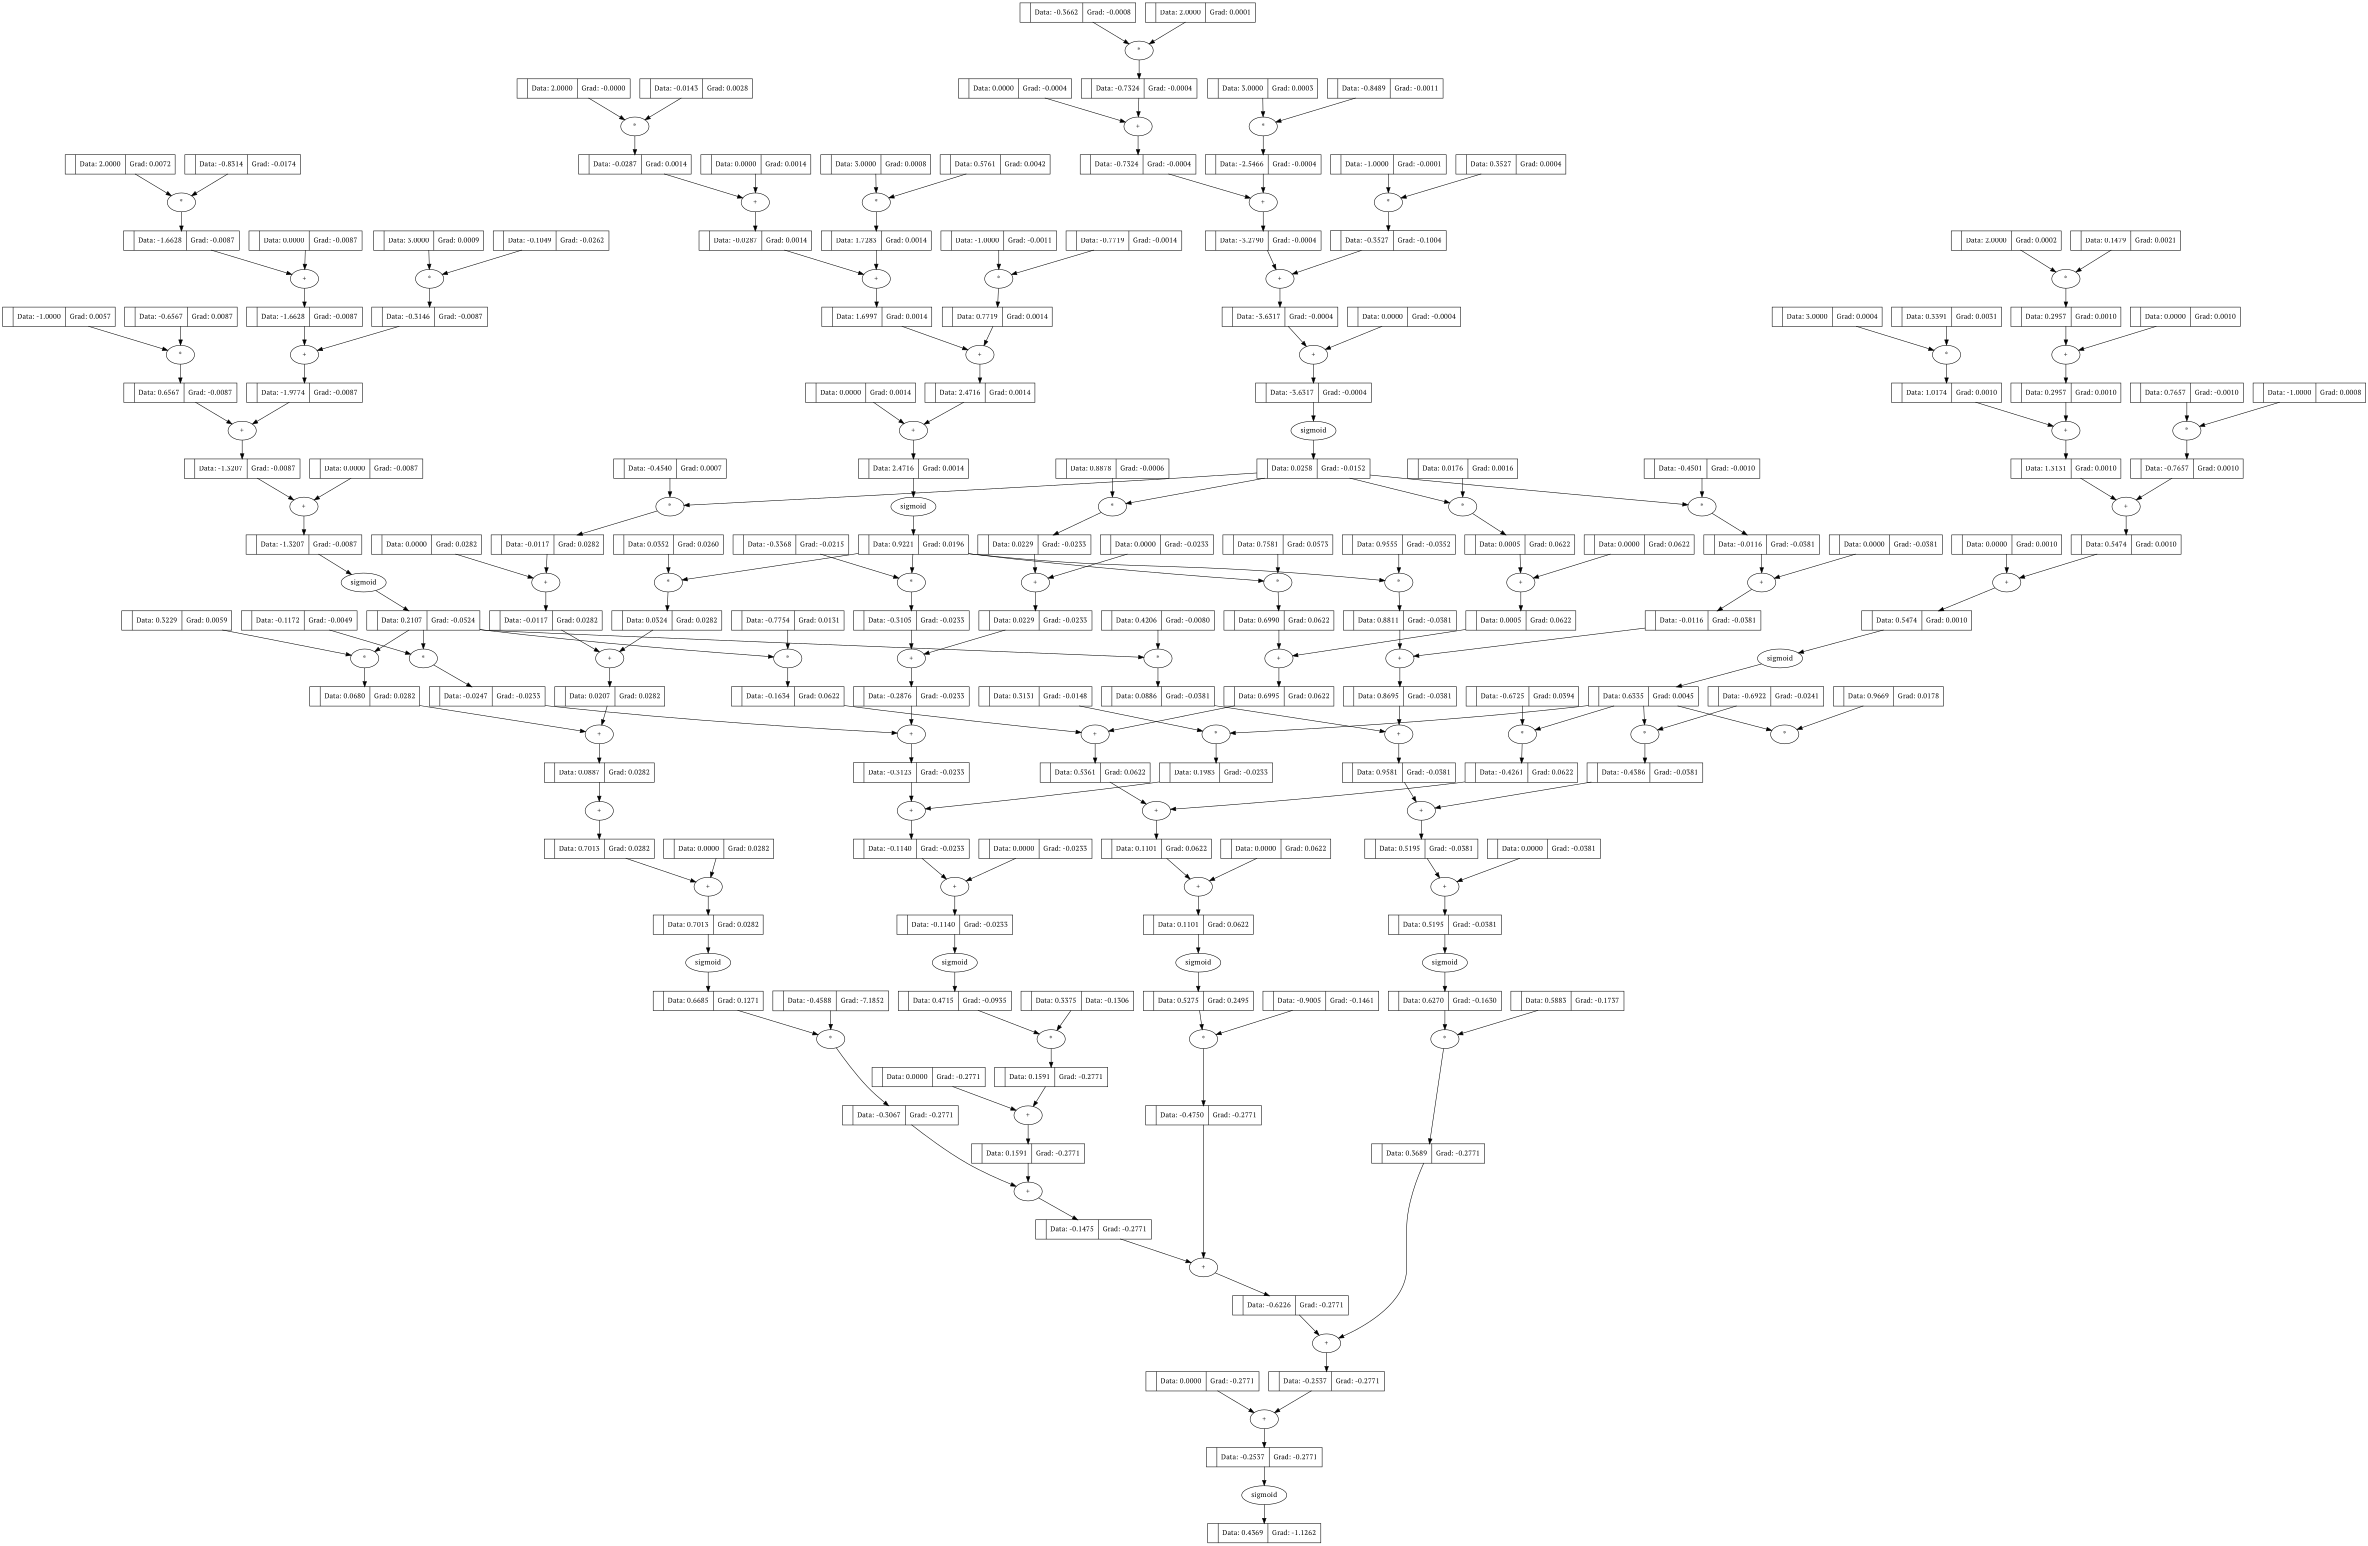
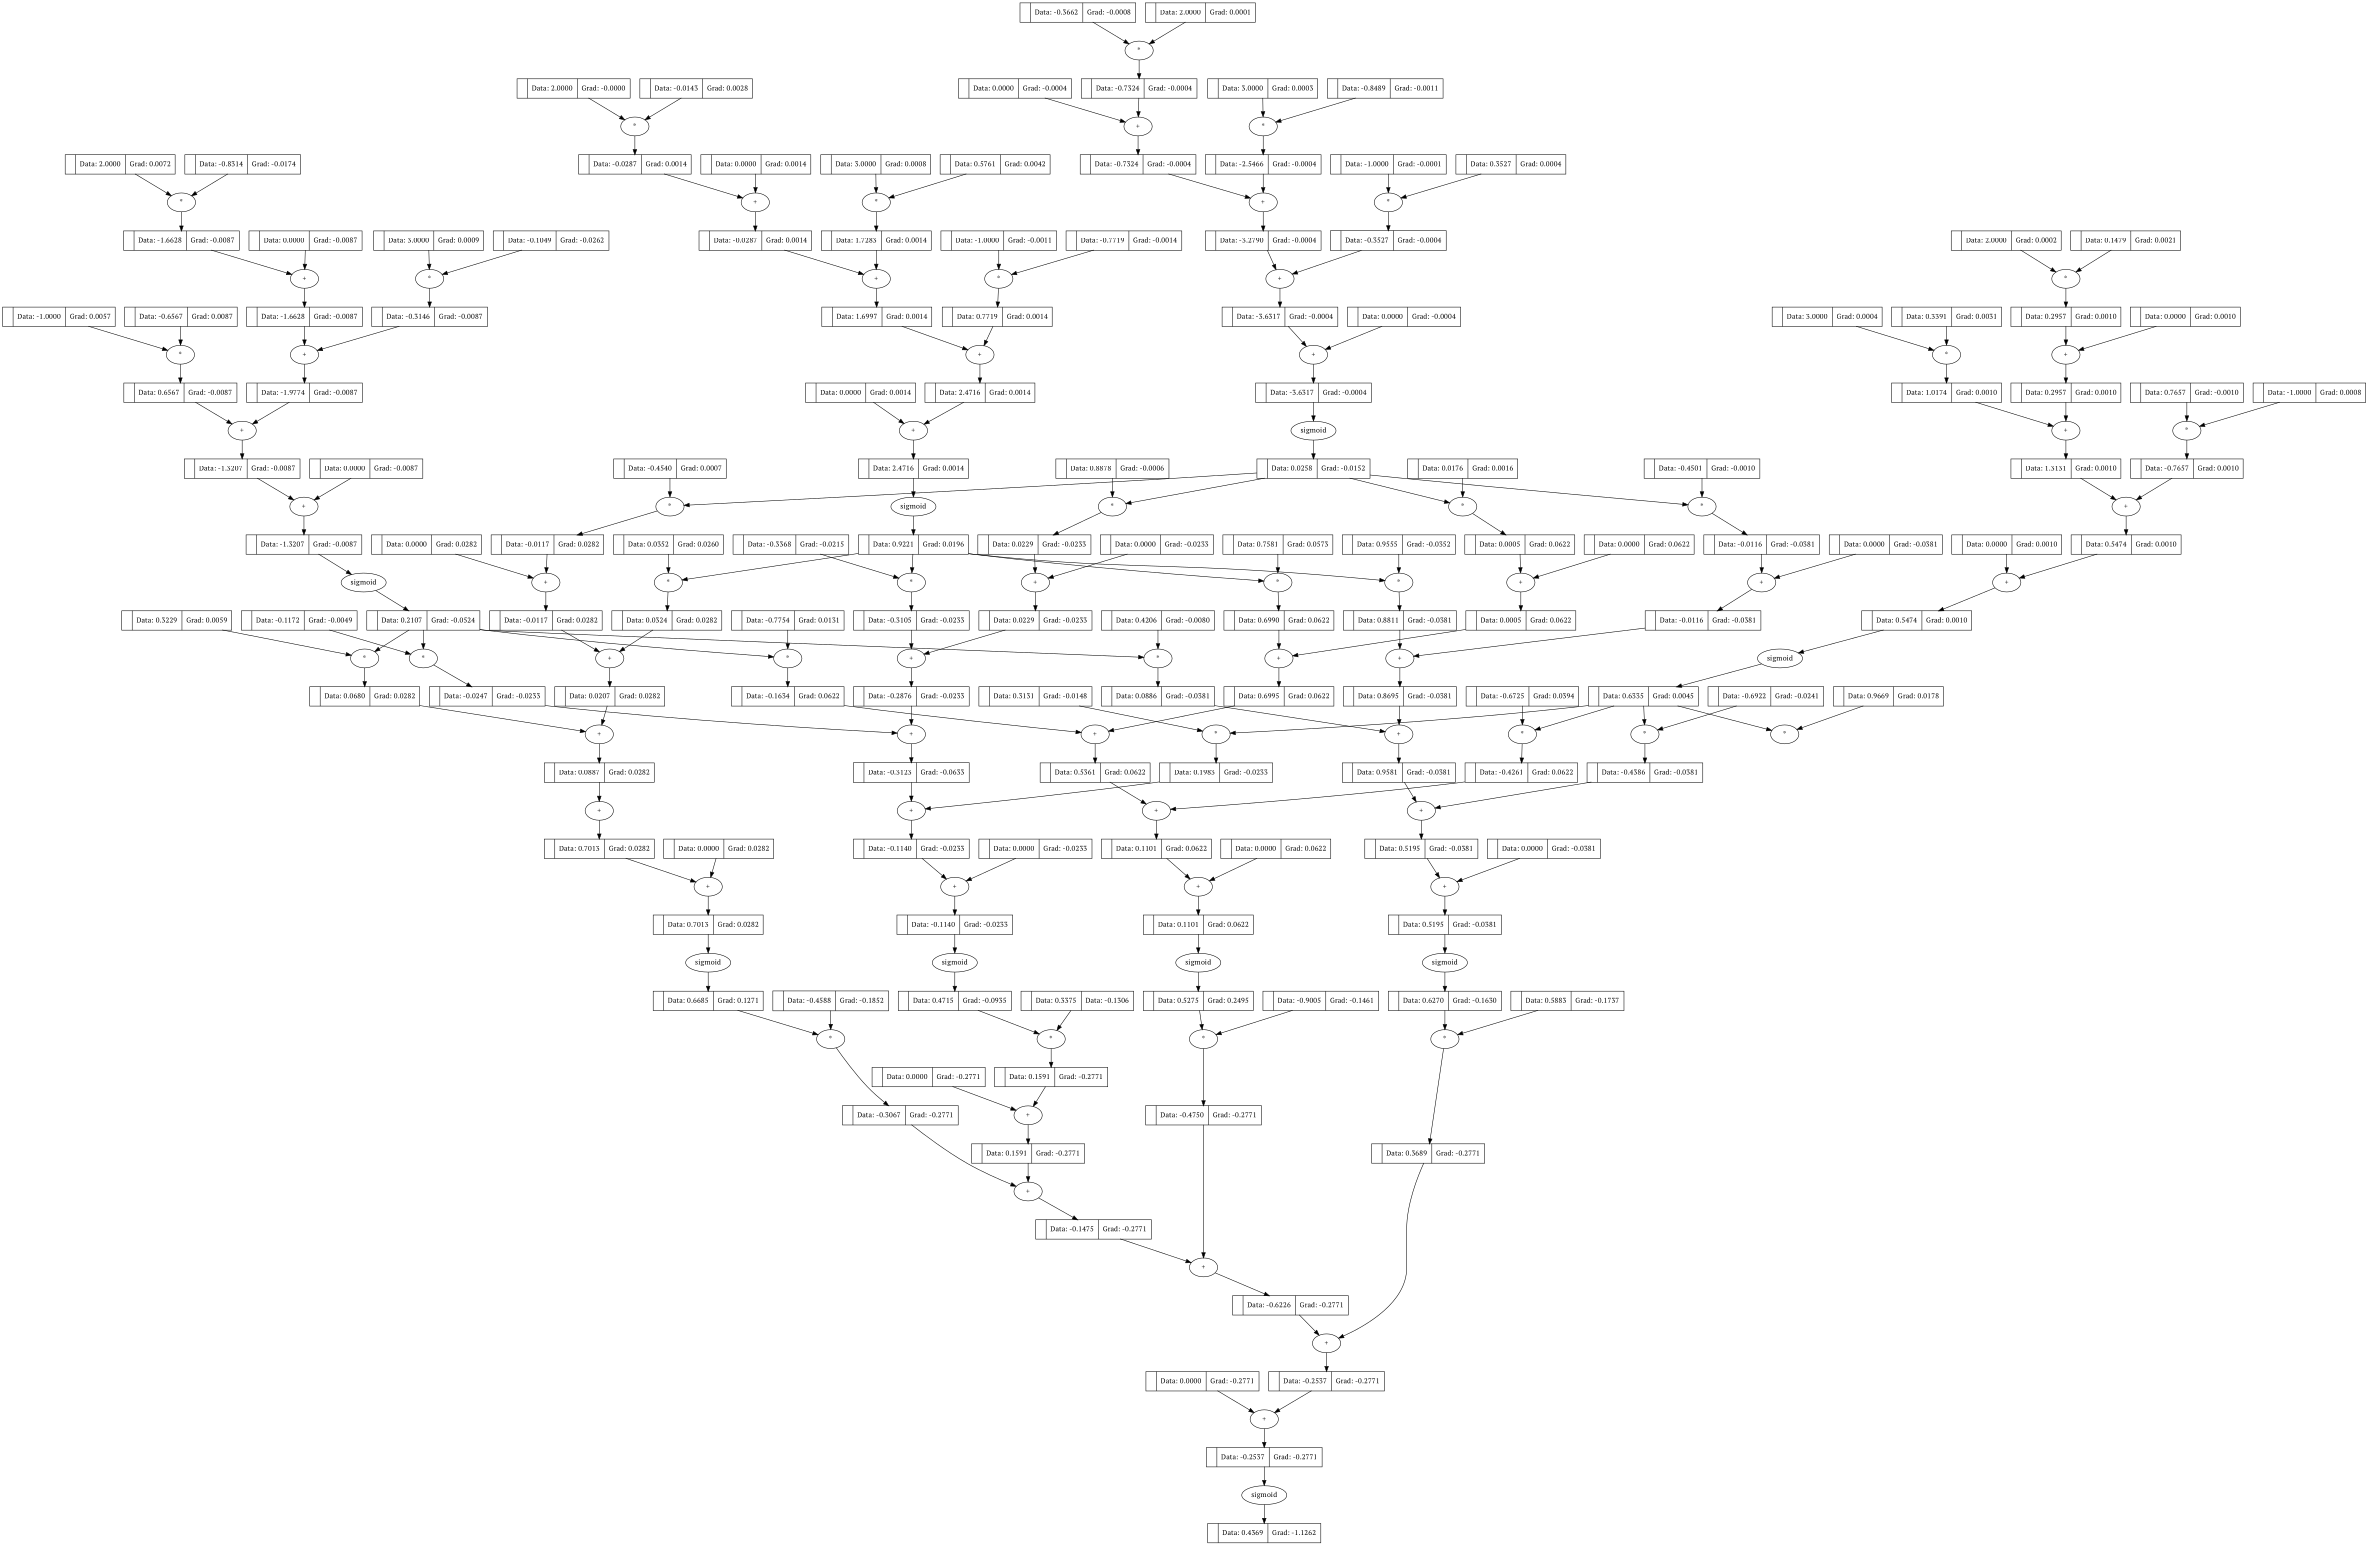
(1420, 240) -> (1420, 240)
(943, 772) -> (943, 772)
(862, 1001) -> (862, 1001)
